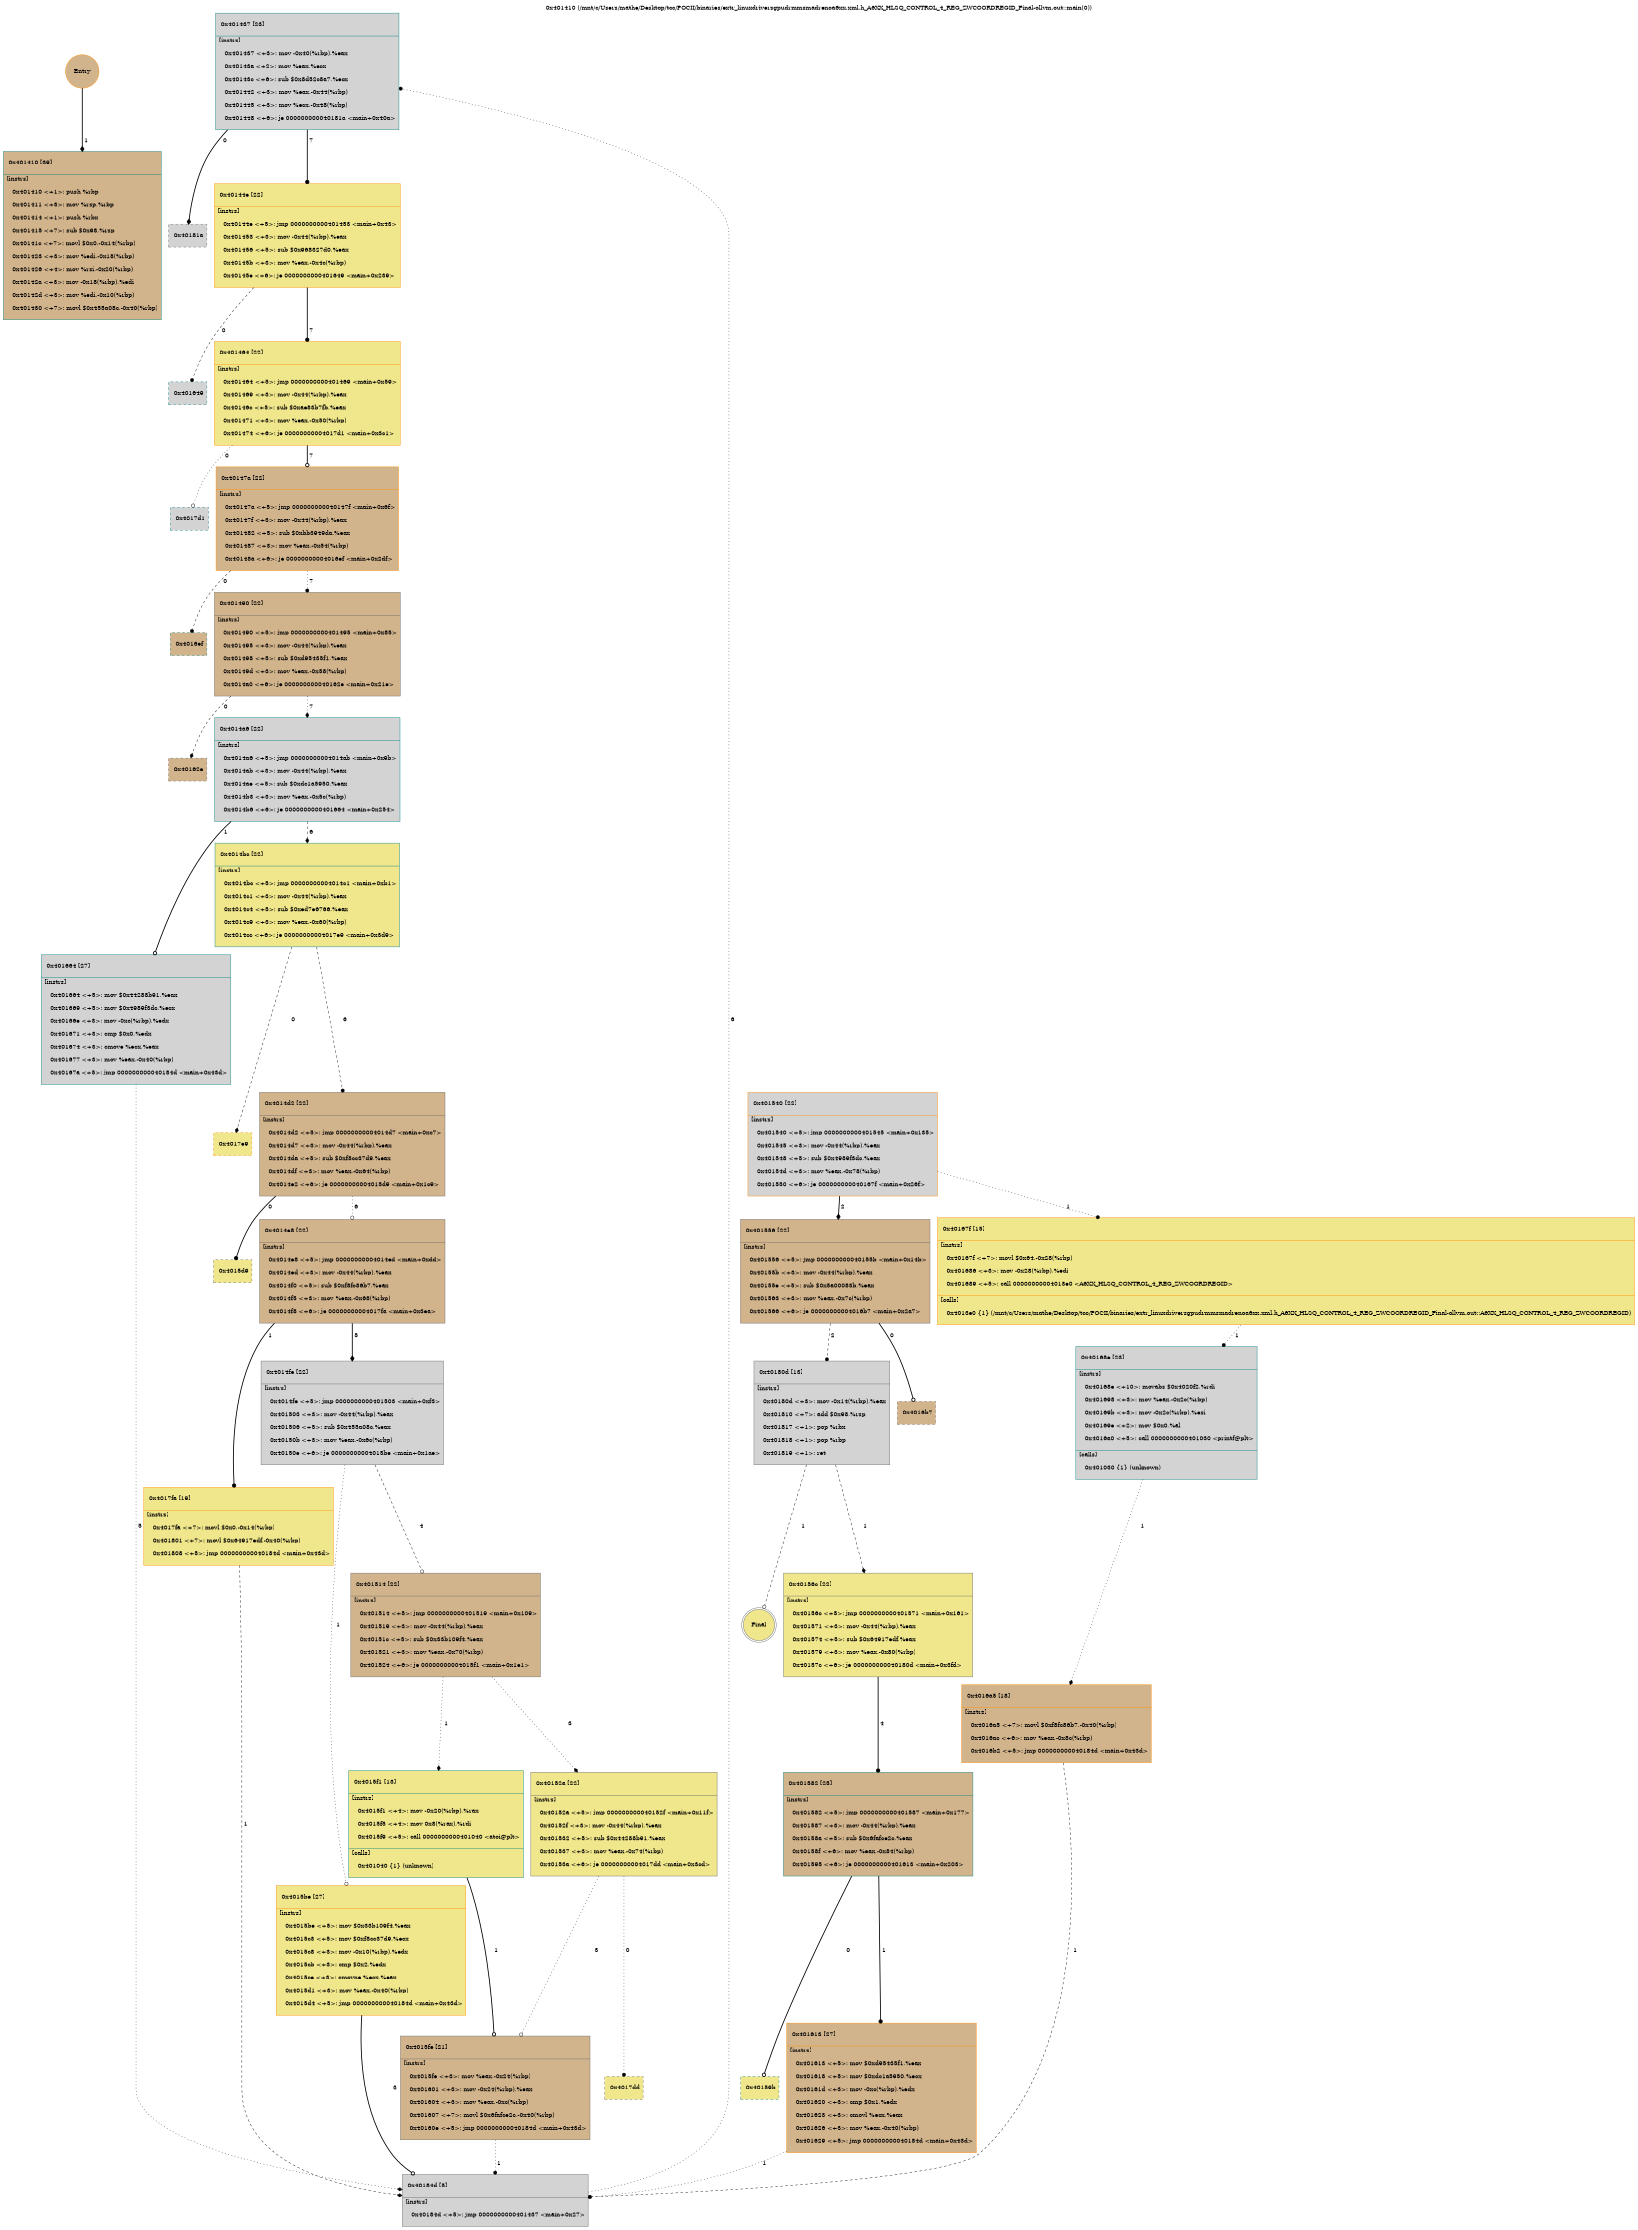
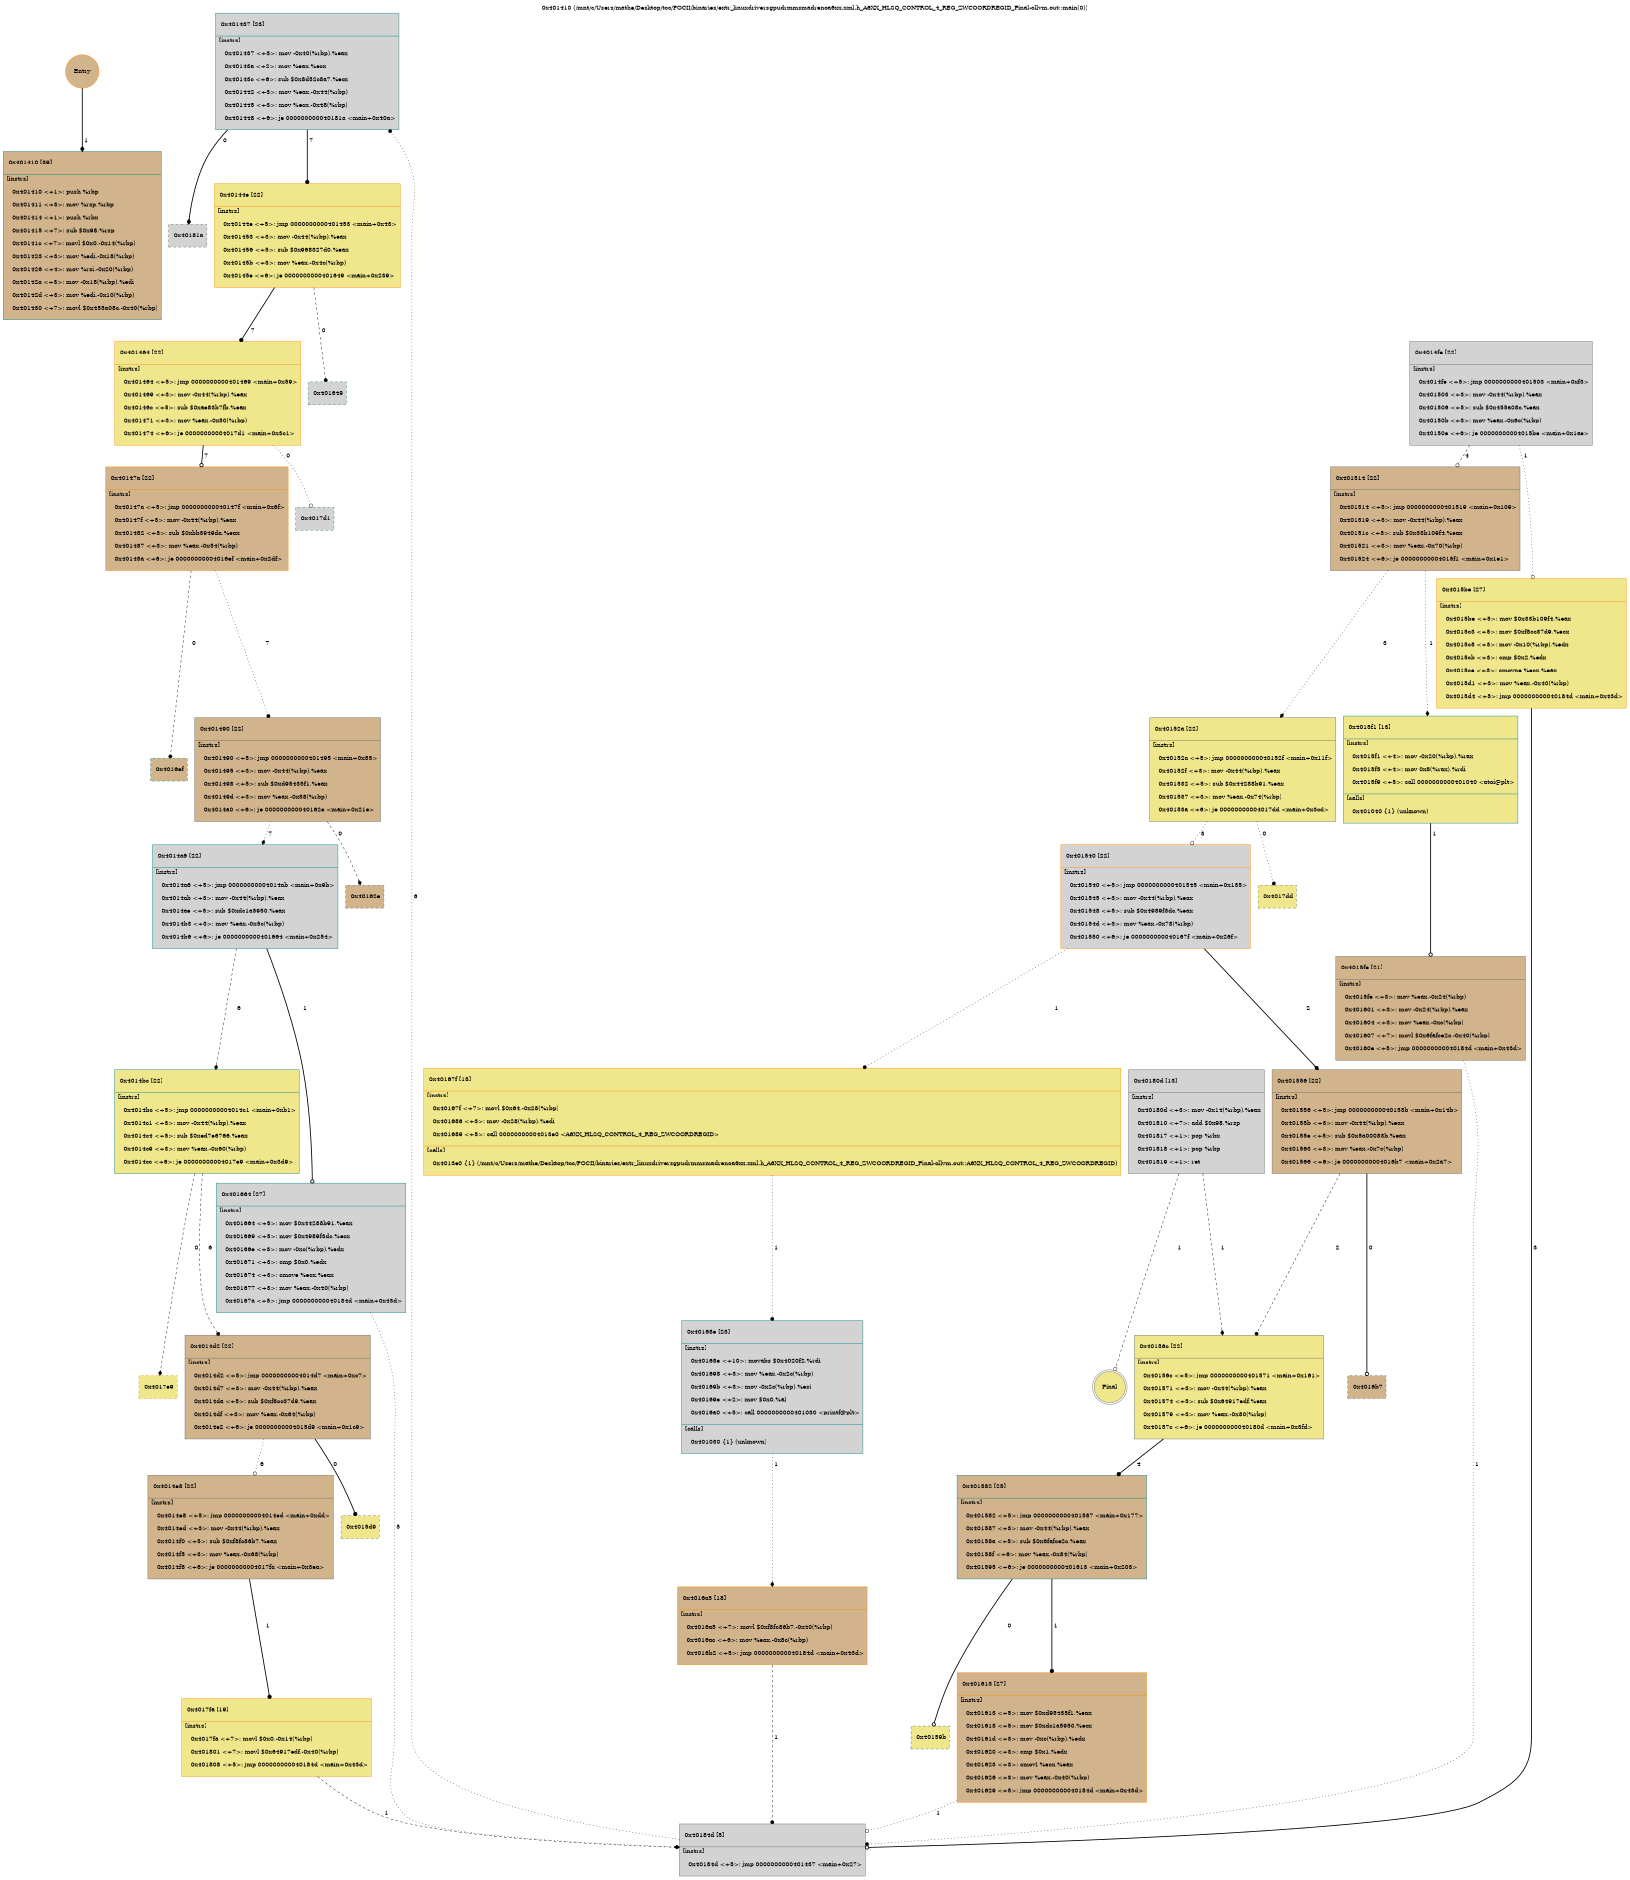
(352, 1340) -> none
(829, 1340) -> (1299, 1253)
(560, 1955) -> (1200, 832)
